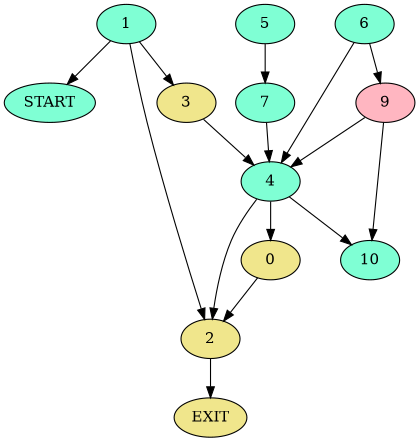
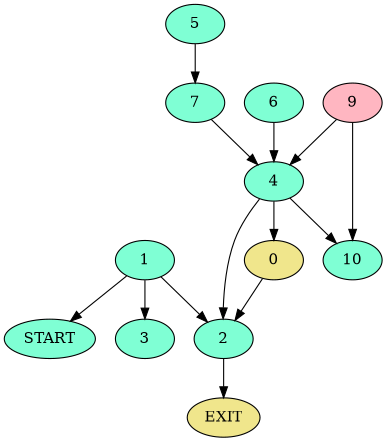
(374, 58) -> none
(186, 103) -> (145, 339)
(224, 138) -> none
(211, 339) -> (224, 339)
